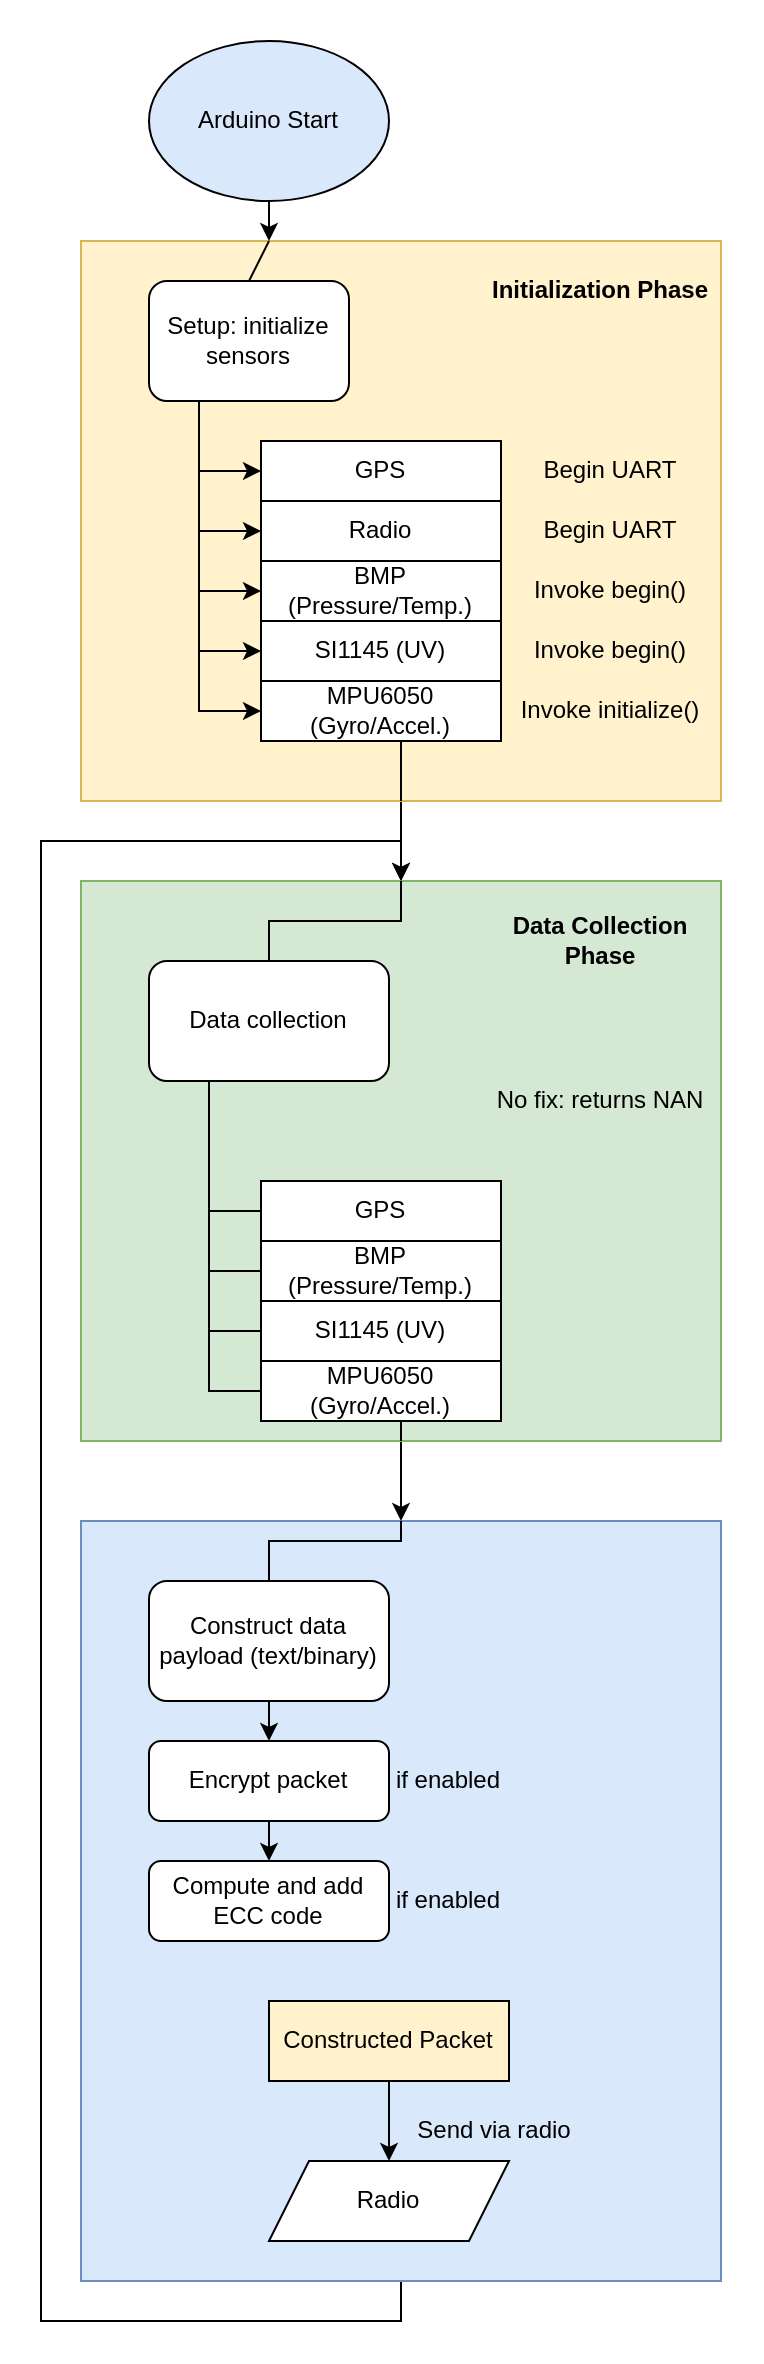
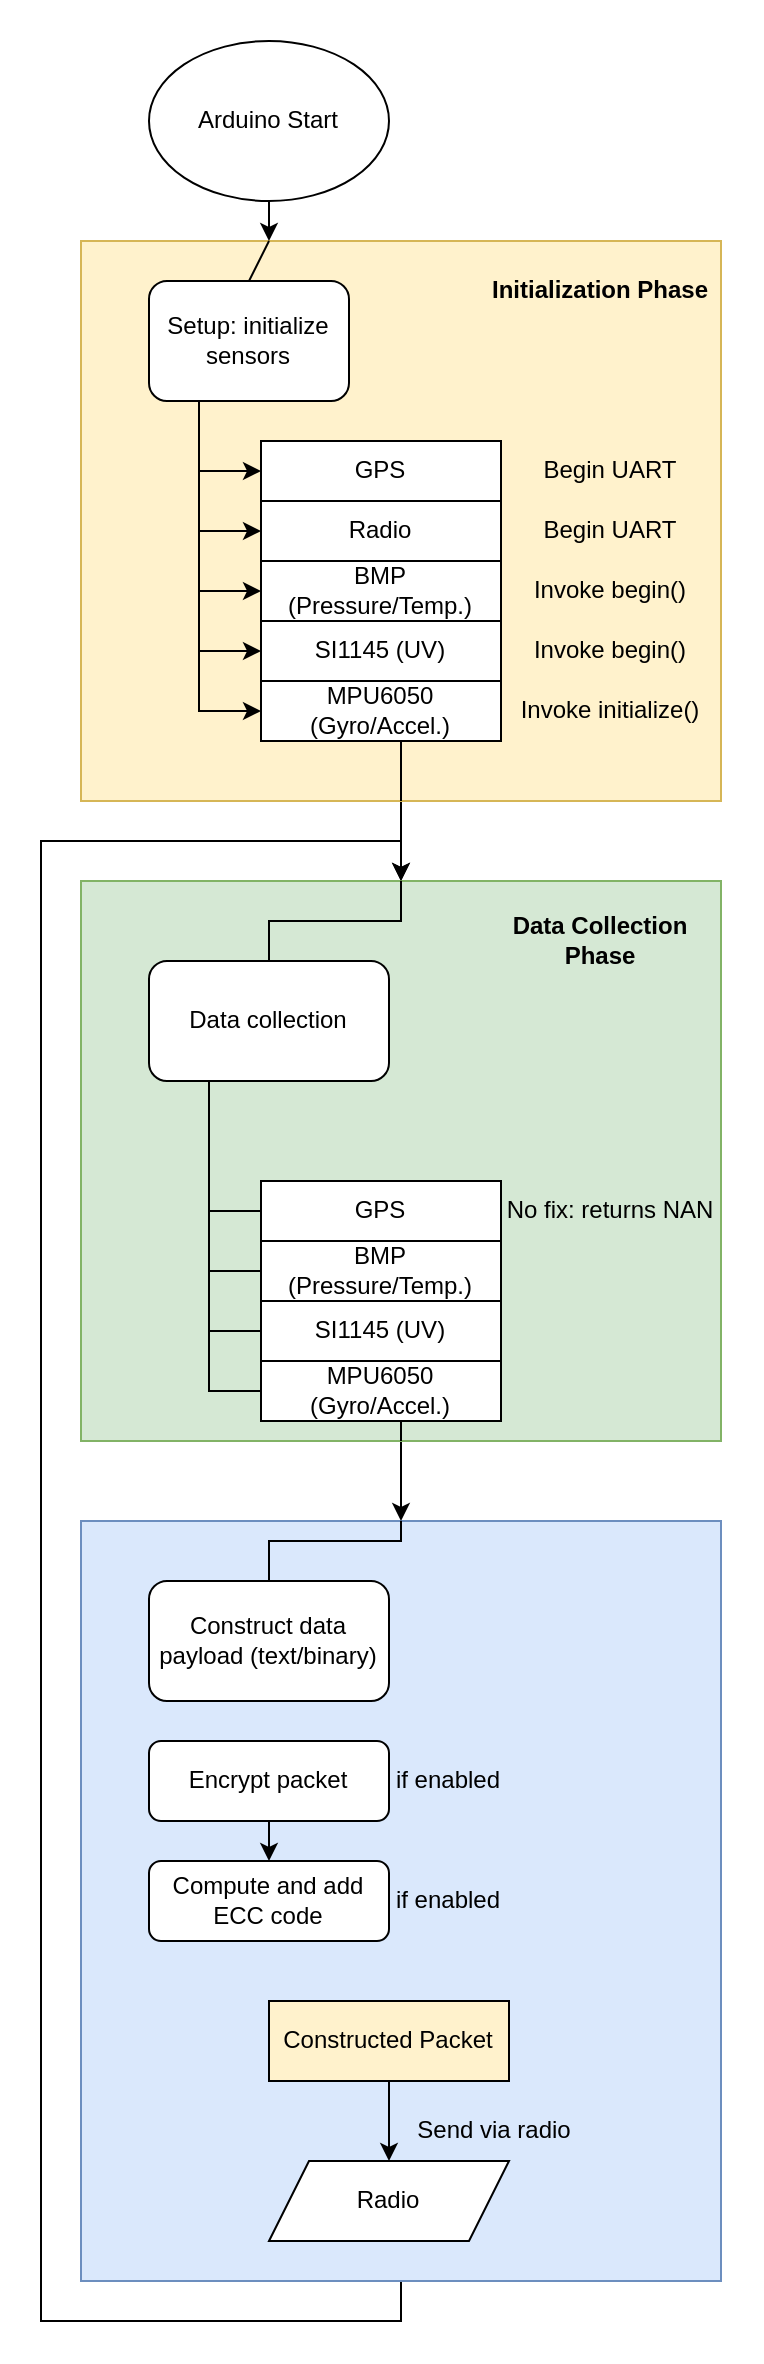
(269, 121) -> (269, 121)
(601, 1101) -> (611, 1211)
(269, 1714) -> none
